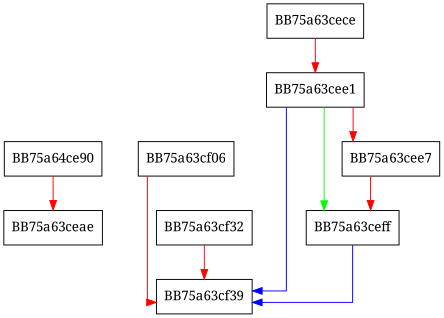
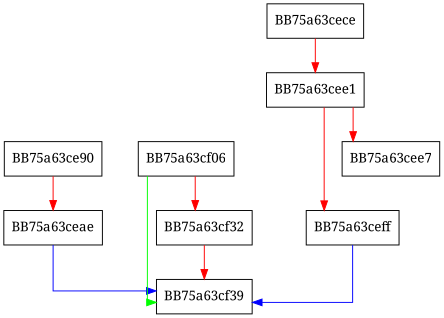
(324, 154) -> (324, 154)
(53, 159) -> (53, 159)
none -> (195, 188)
(371, 188) -> none
(286, 211) -> (77, 291)
(147, 240) -> (147, 240)
